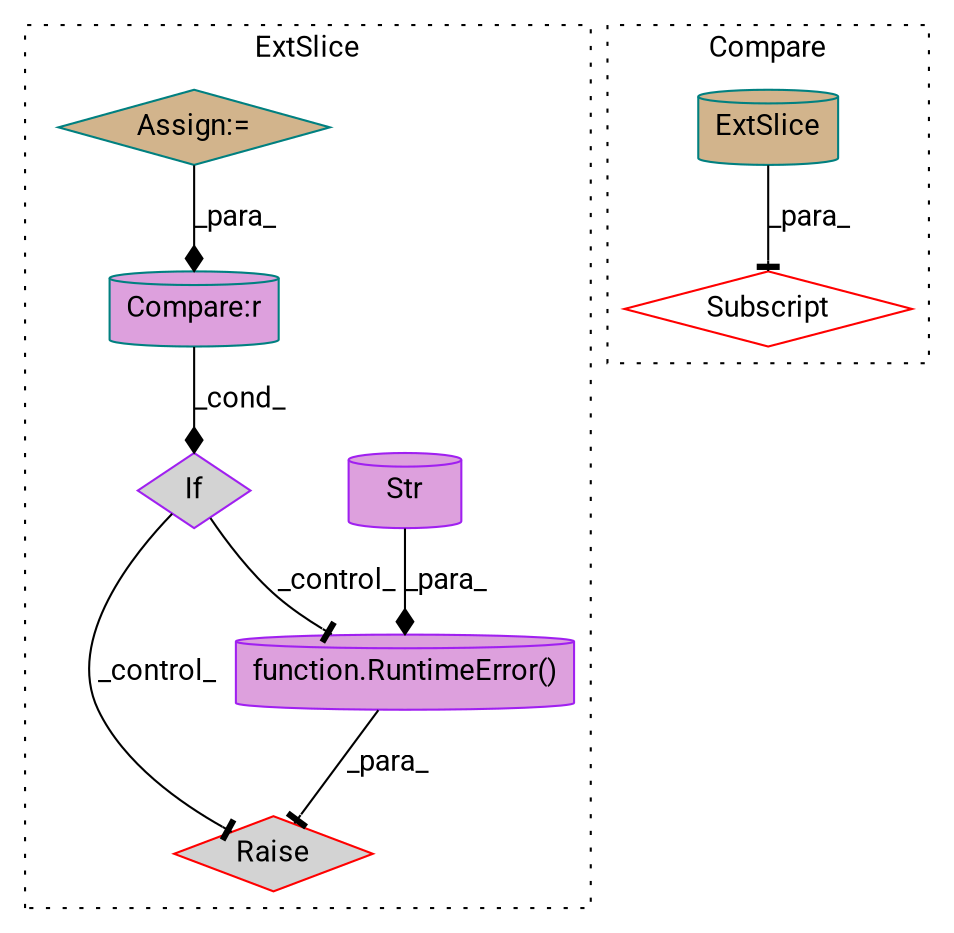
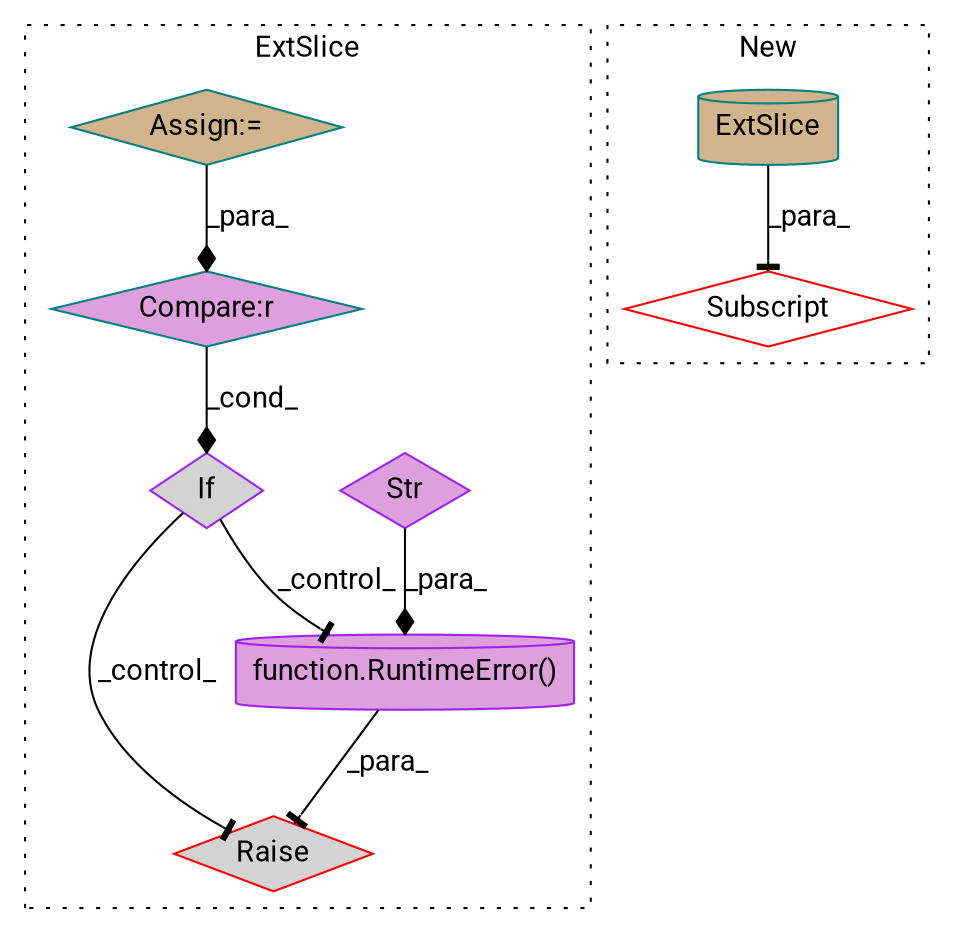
(768, 49) -> (768, 49)
(194, 309) -> (207, 309)
(405, 491) -> (405, 491)
